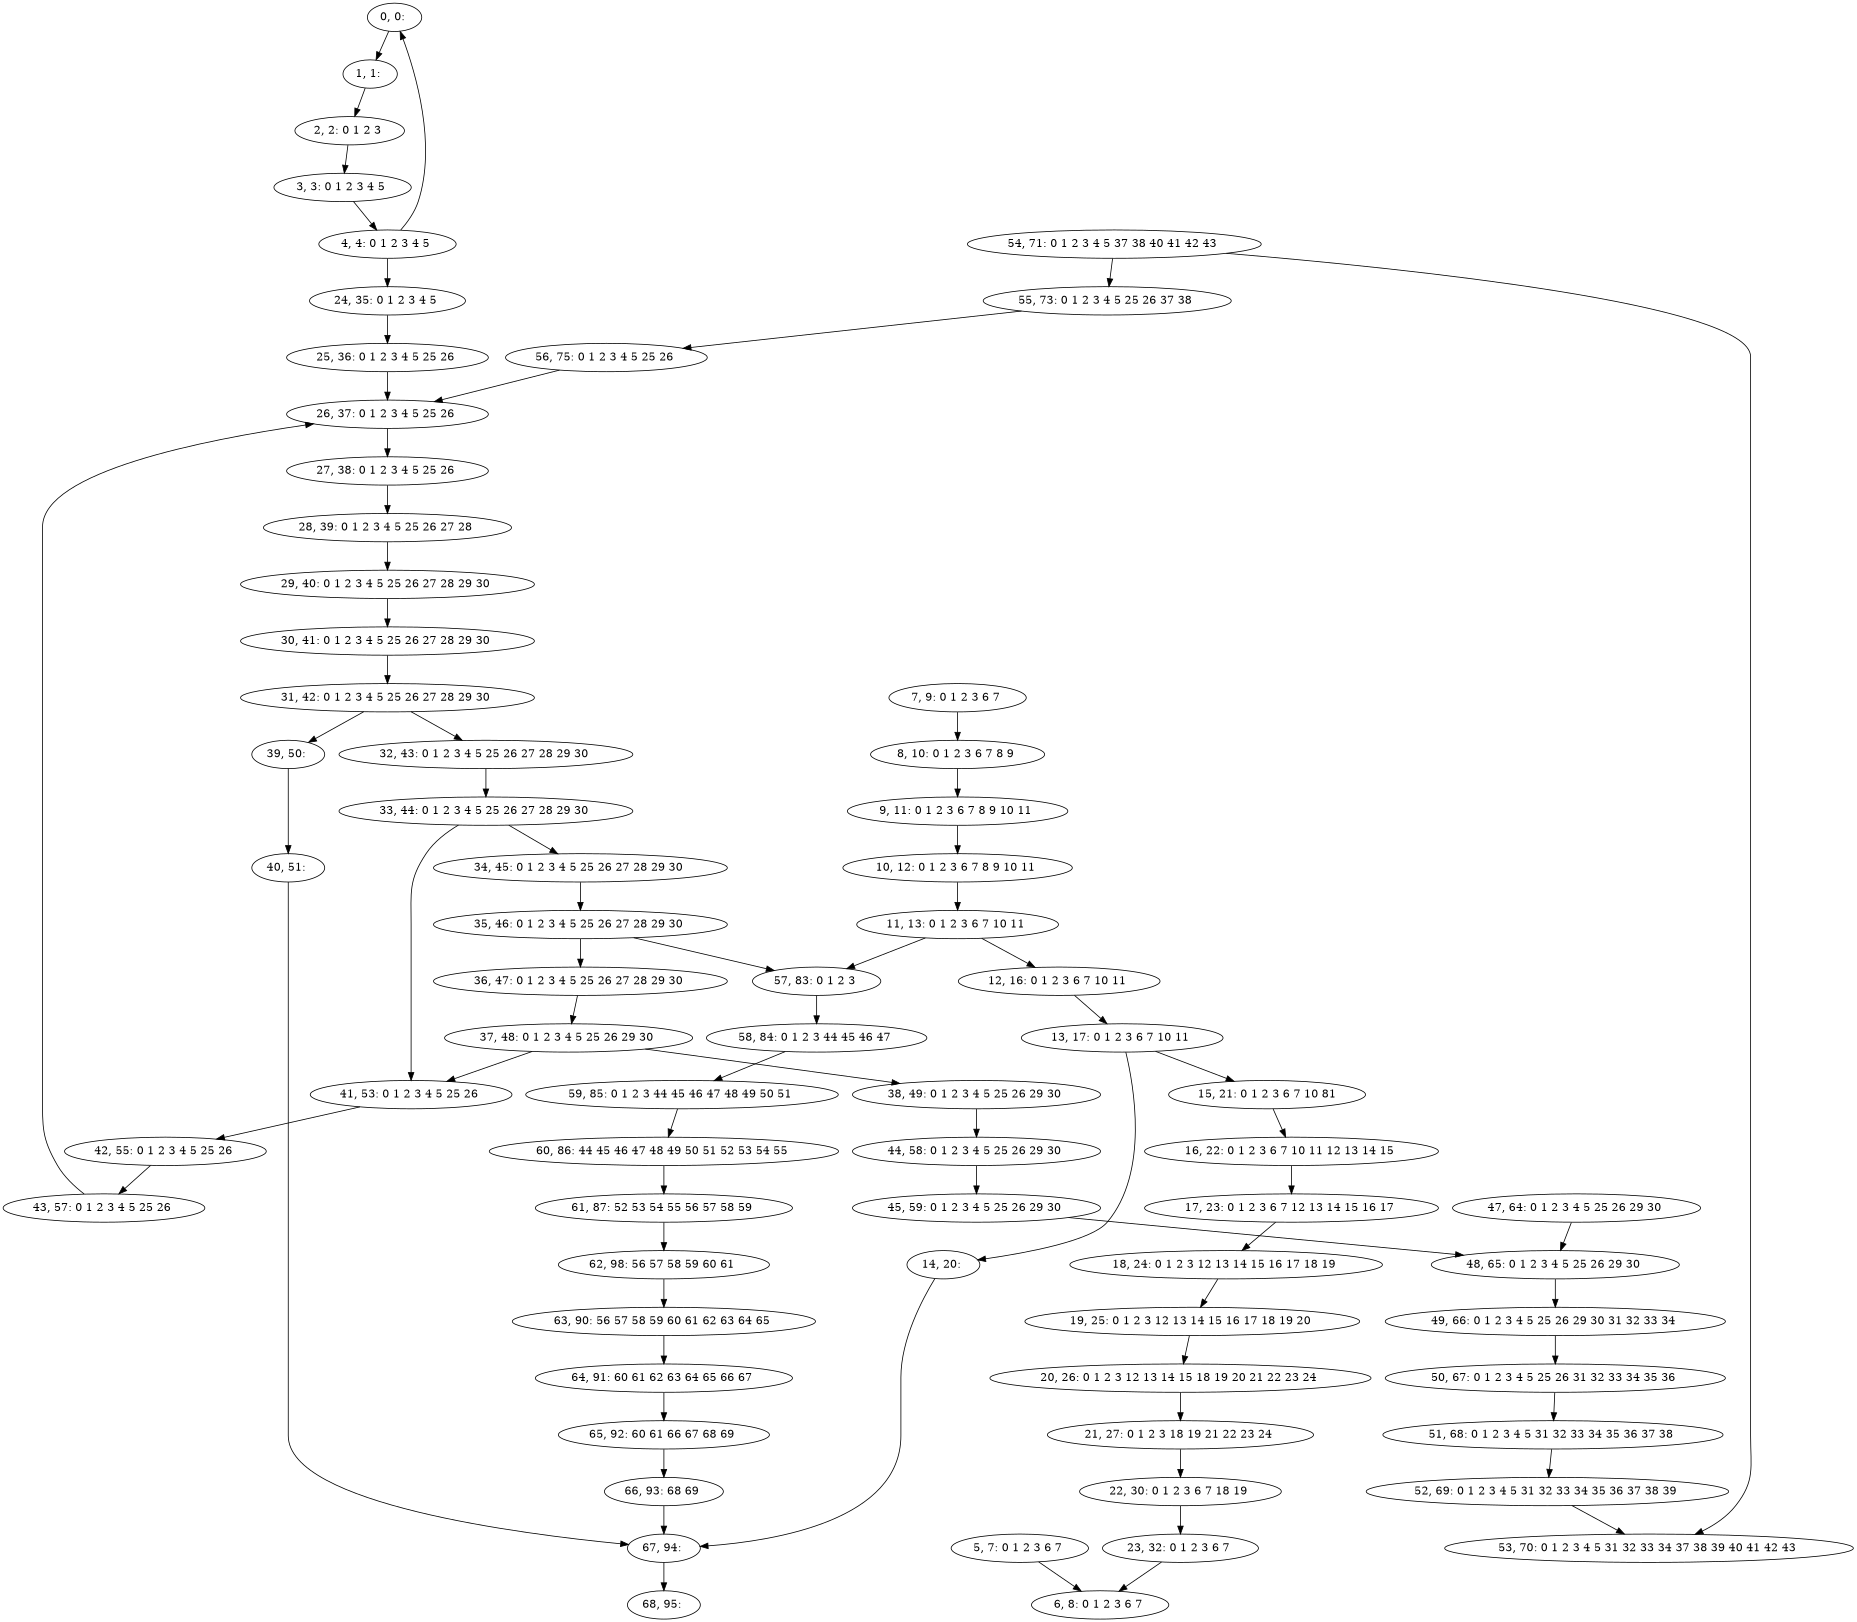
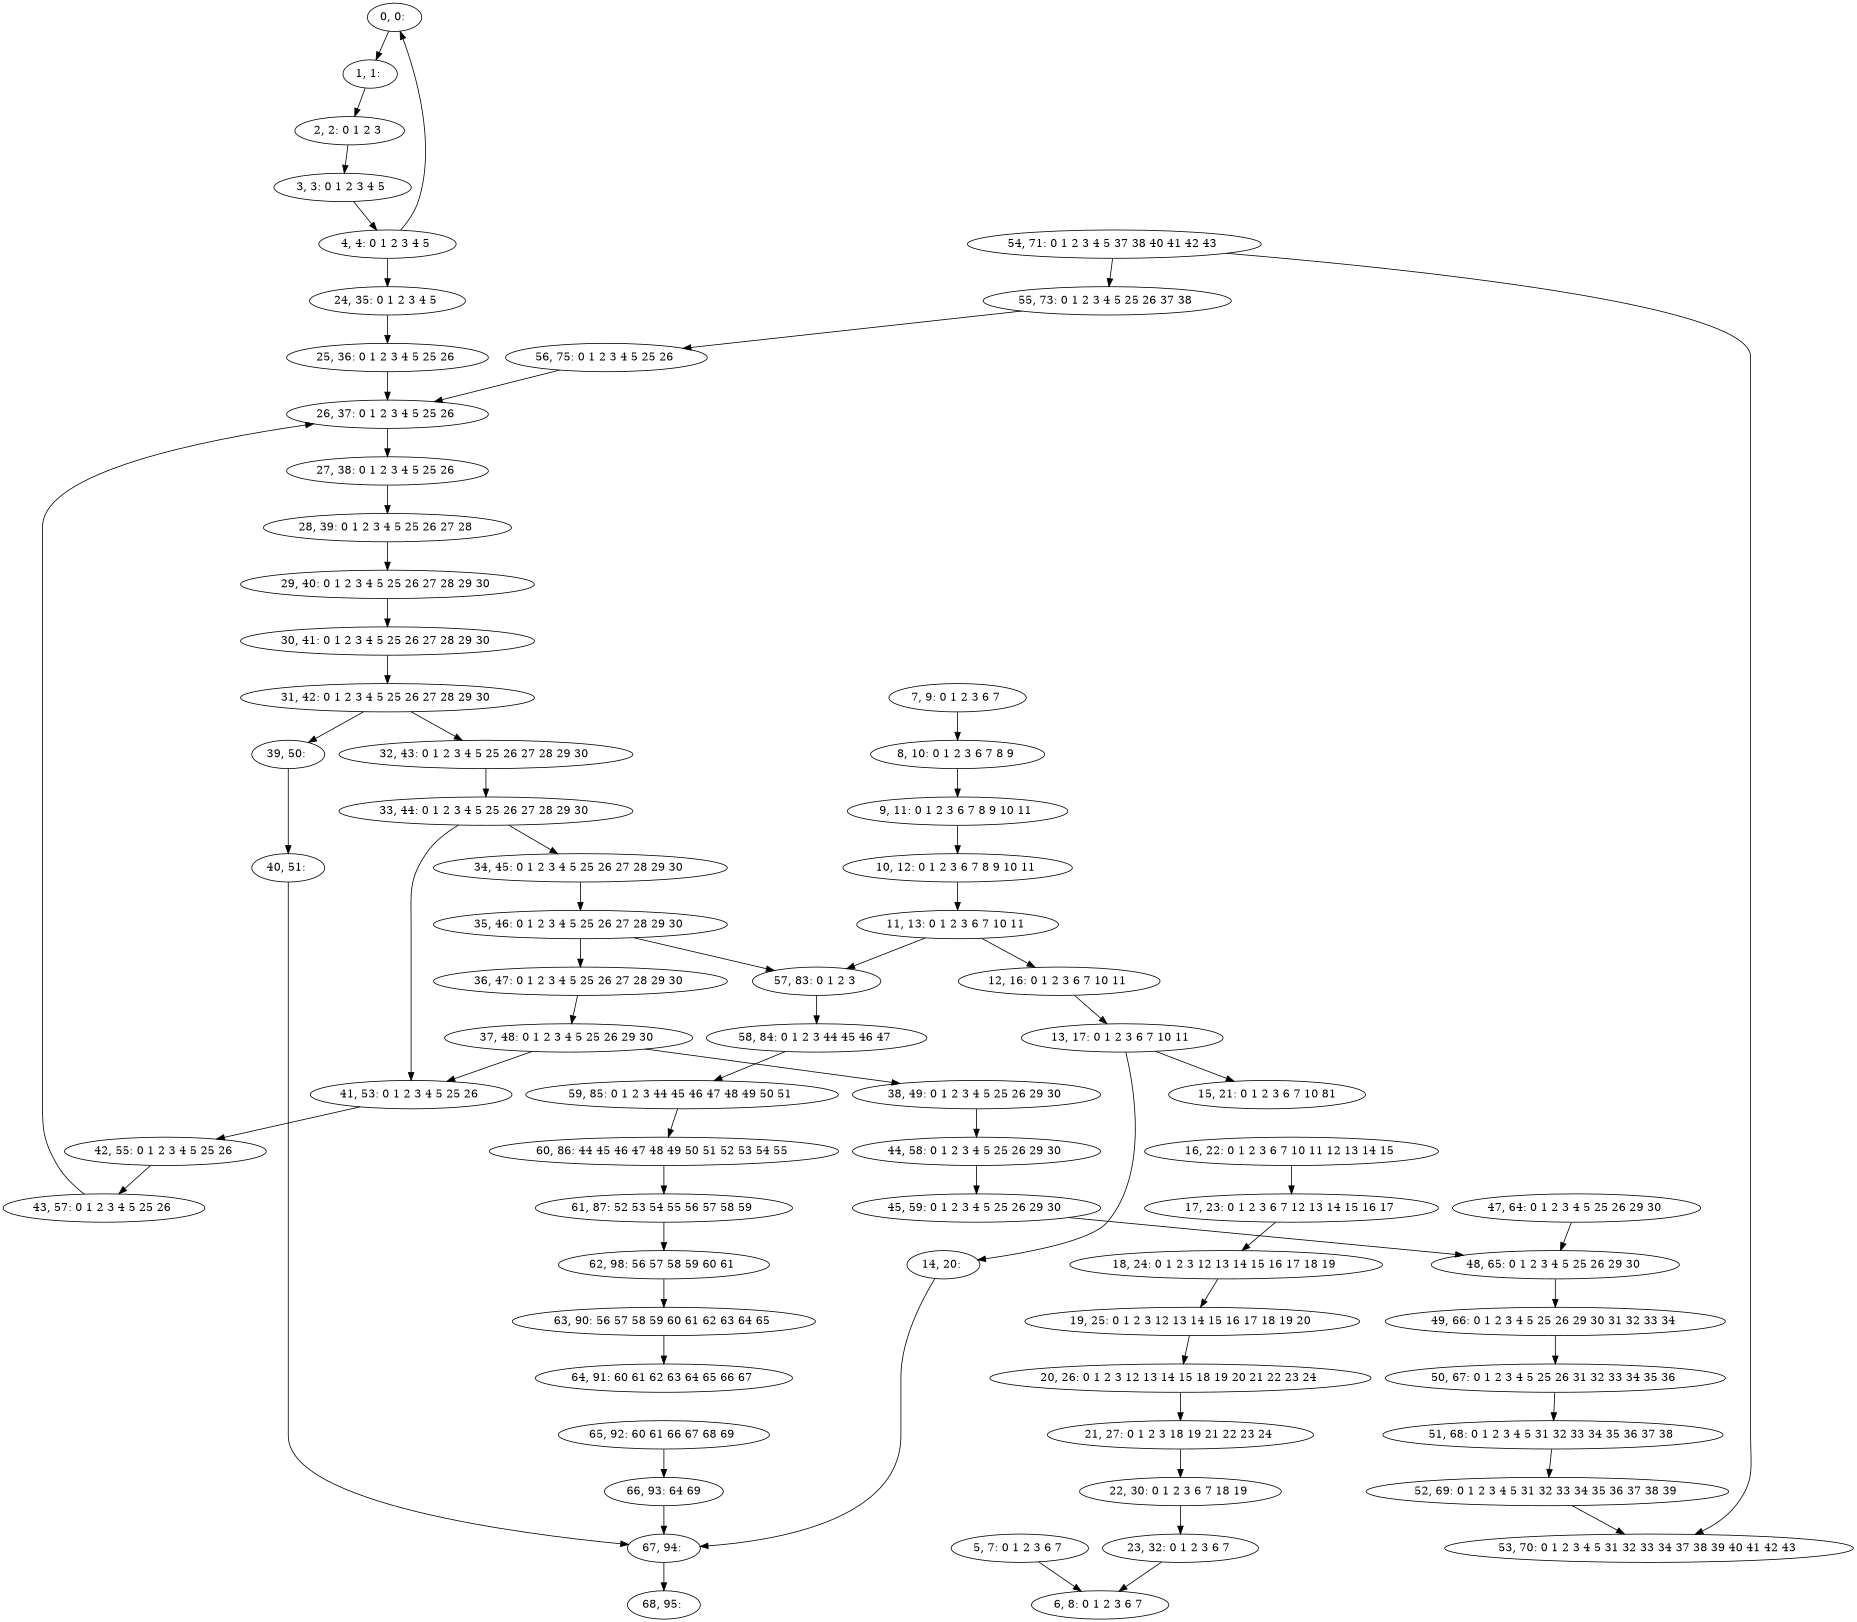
(1278, 1119) -> none
(664, 1403) -> none
(664, 1492) -> (664, 1492)
